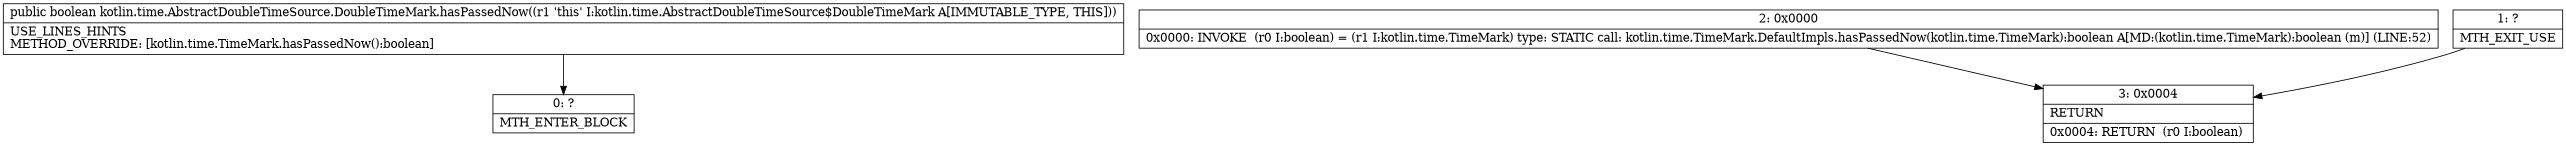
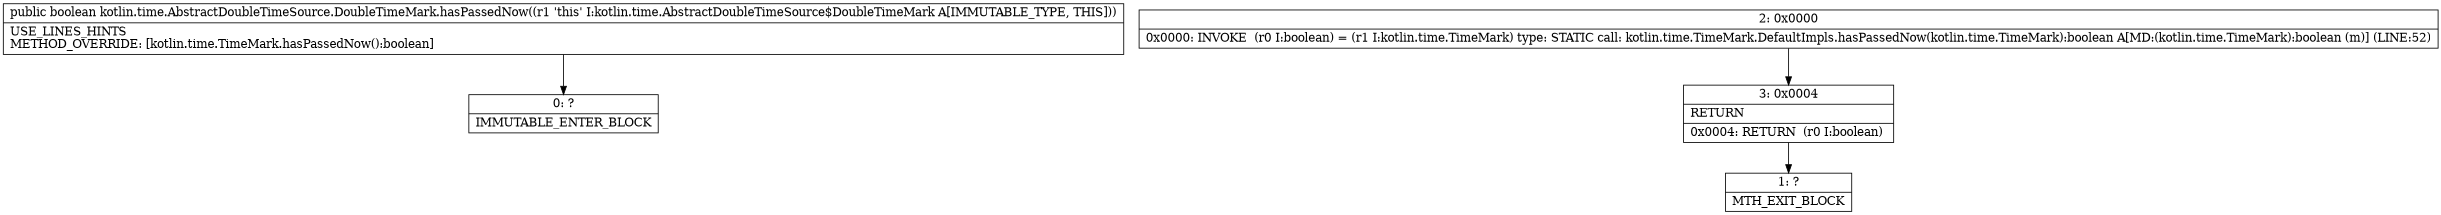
(2508, 38) -> (1789, 201)
(2364, 76) -> (1789, 154)
(564, 123) -> (564, 123)
